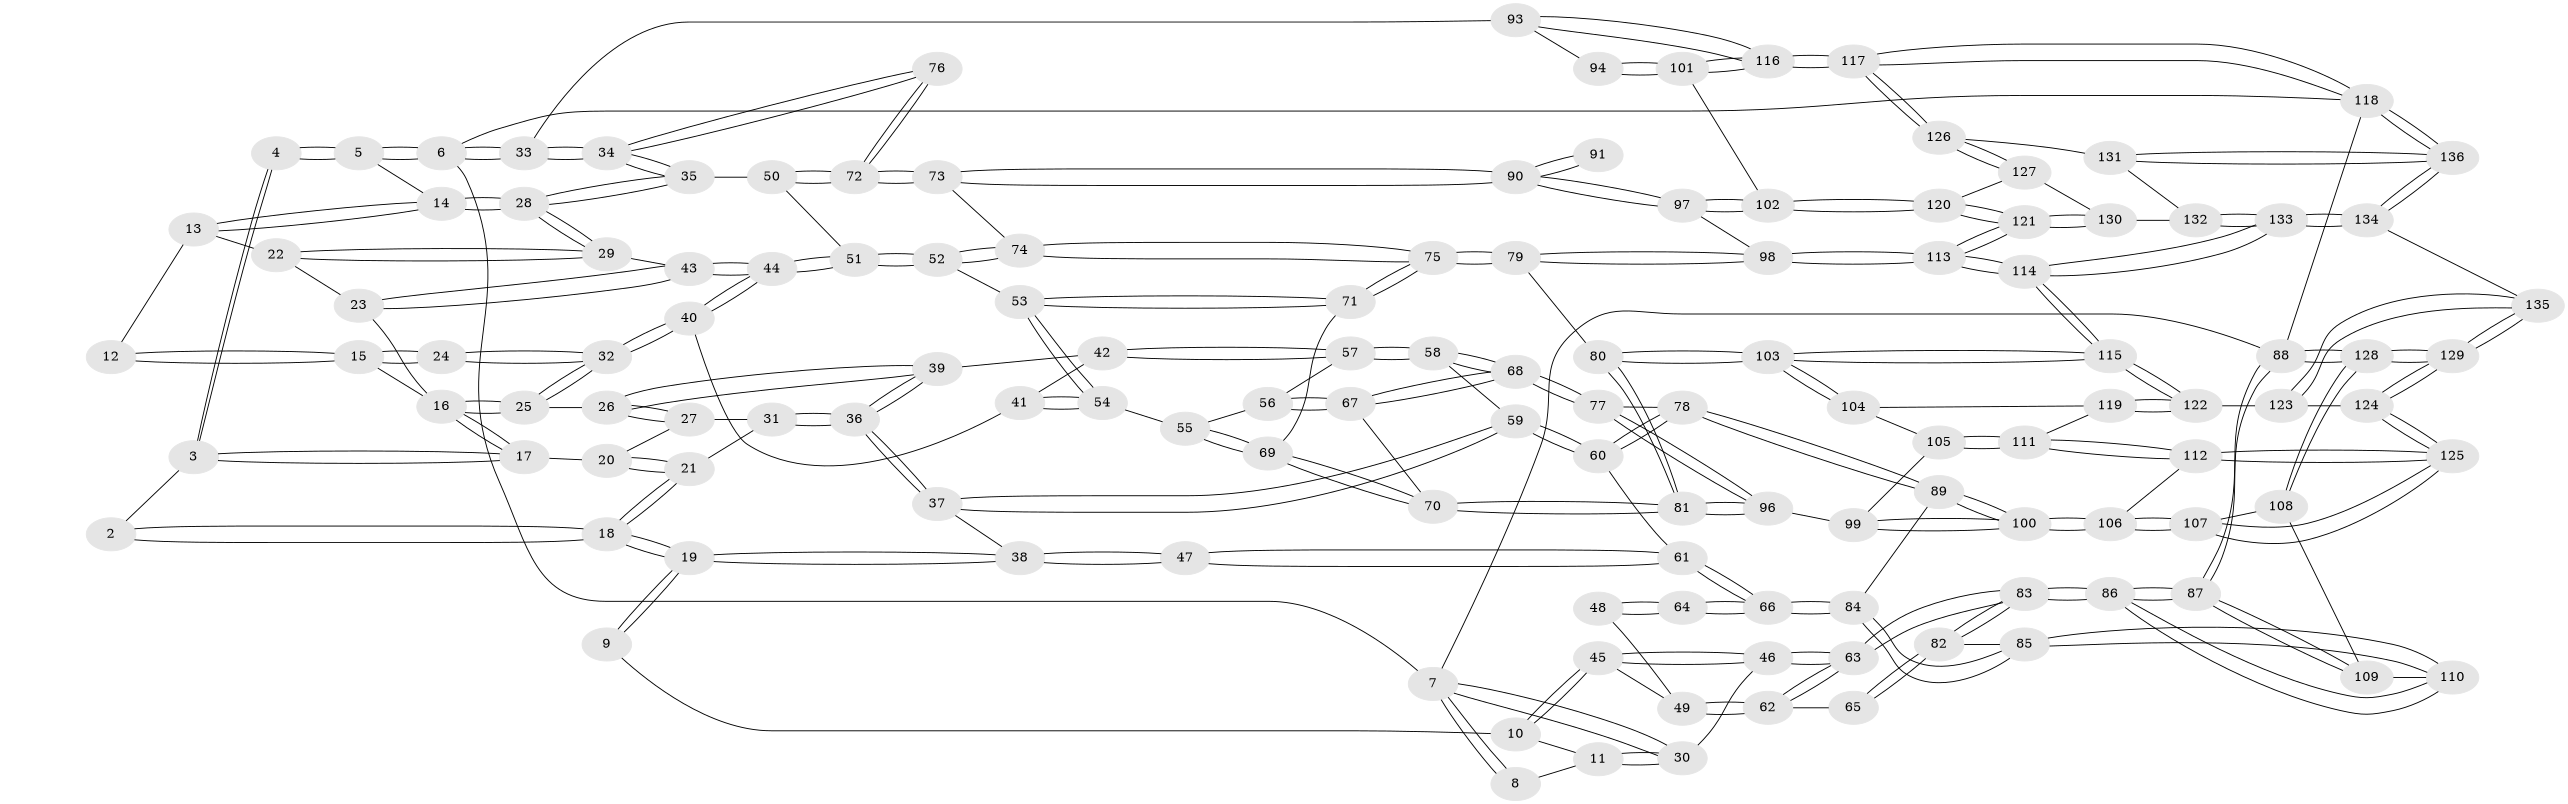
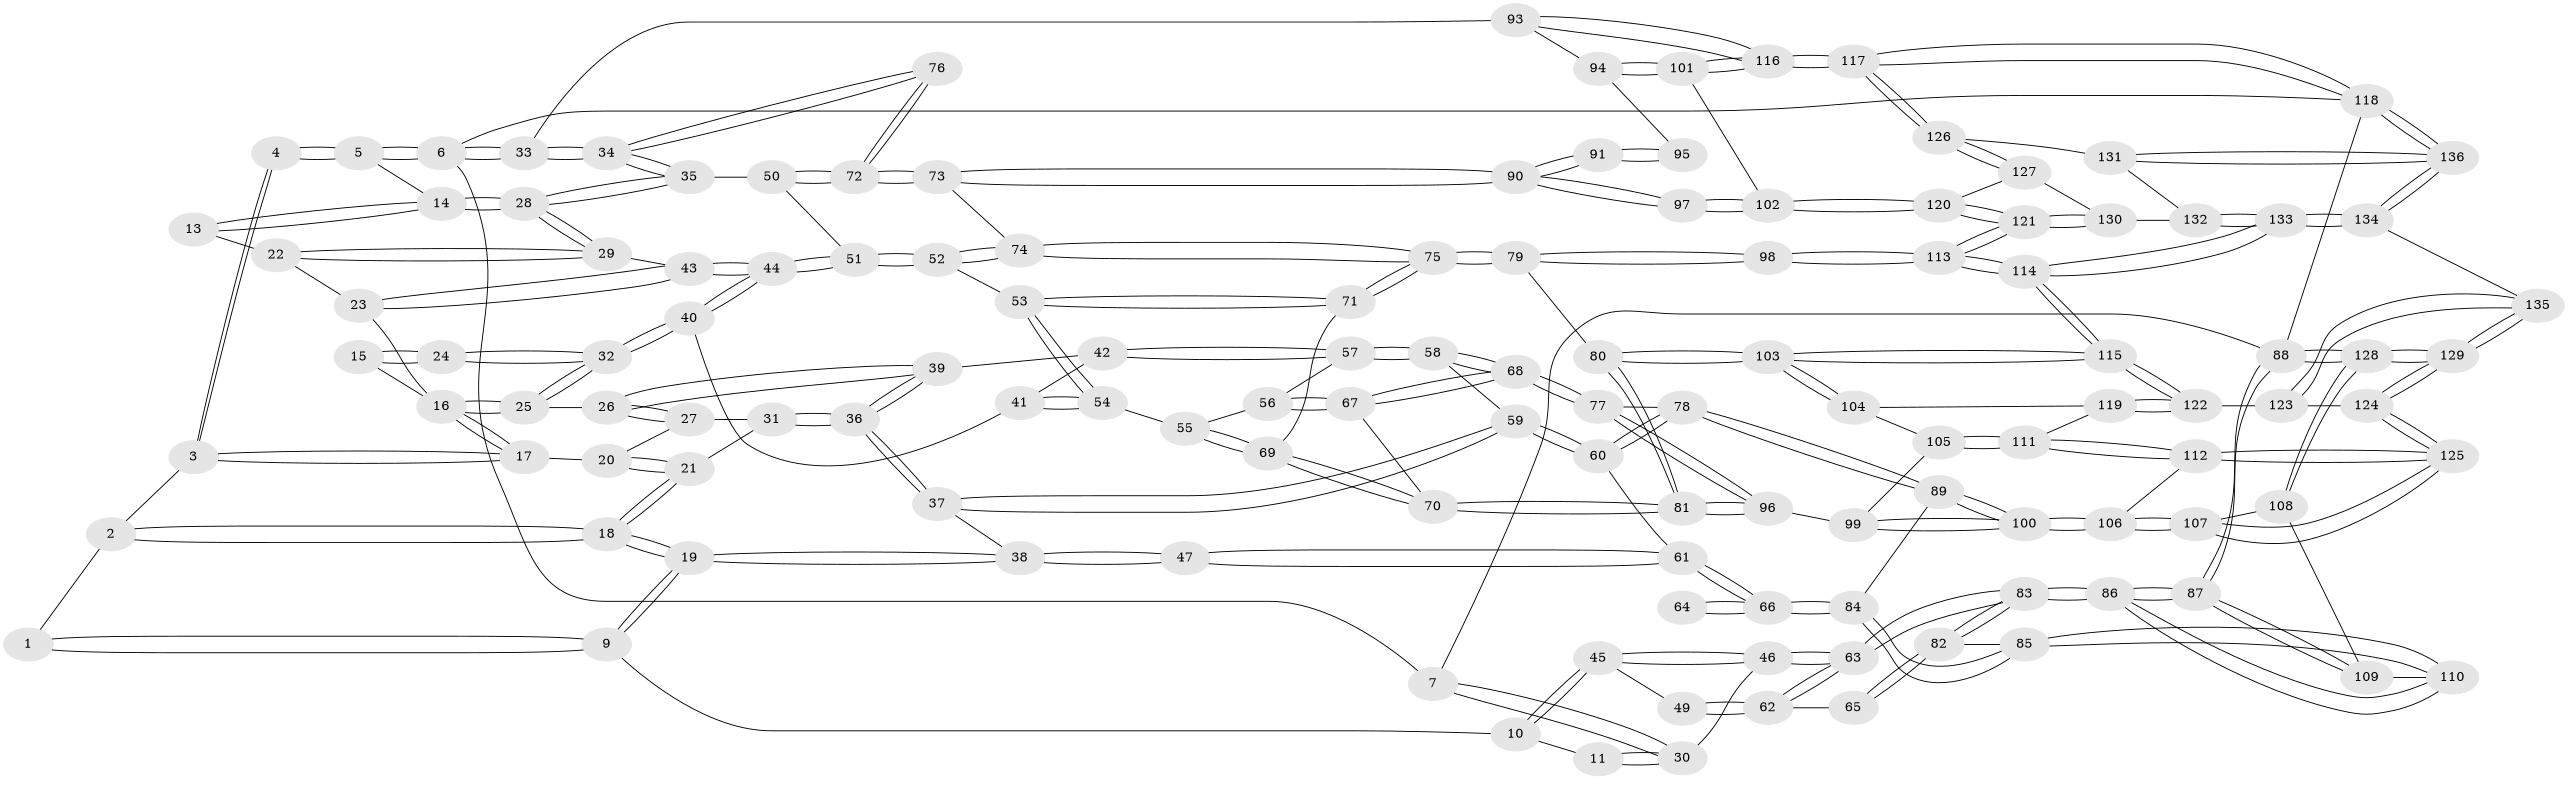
none -> (1682, 155)
(1725, 232) -> none
(111, 357) -> none
(1598, 609) -> none
none -> (28, 644)
(1516, 784) -> none
